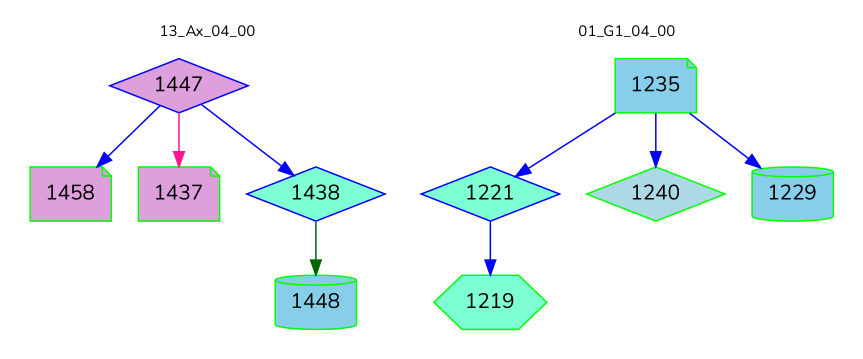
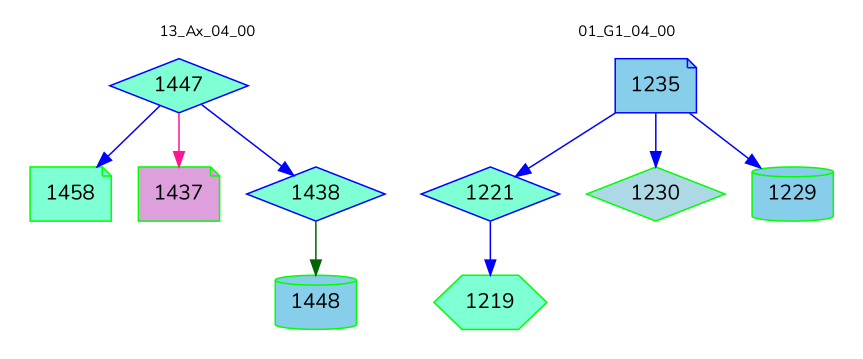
(179, 86) -> (179, 86)
(656, 86) -> (656, 86)
(71, 194) -> (71, 194)
(656, 194) -> (656, 194)
